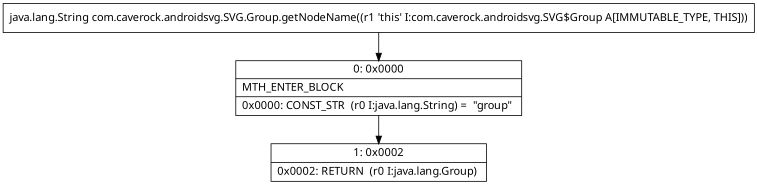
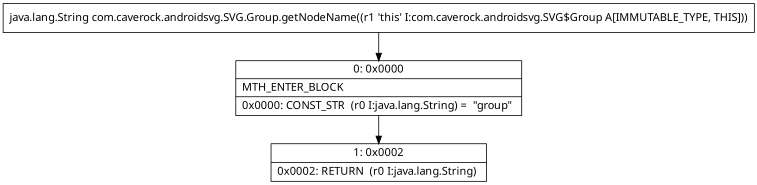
(379, 172) -> (379, 172)
